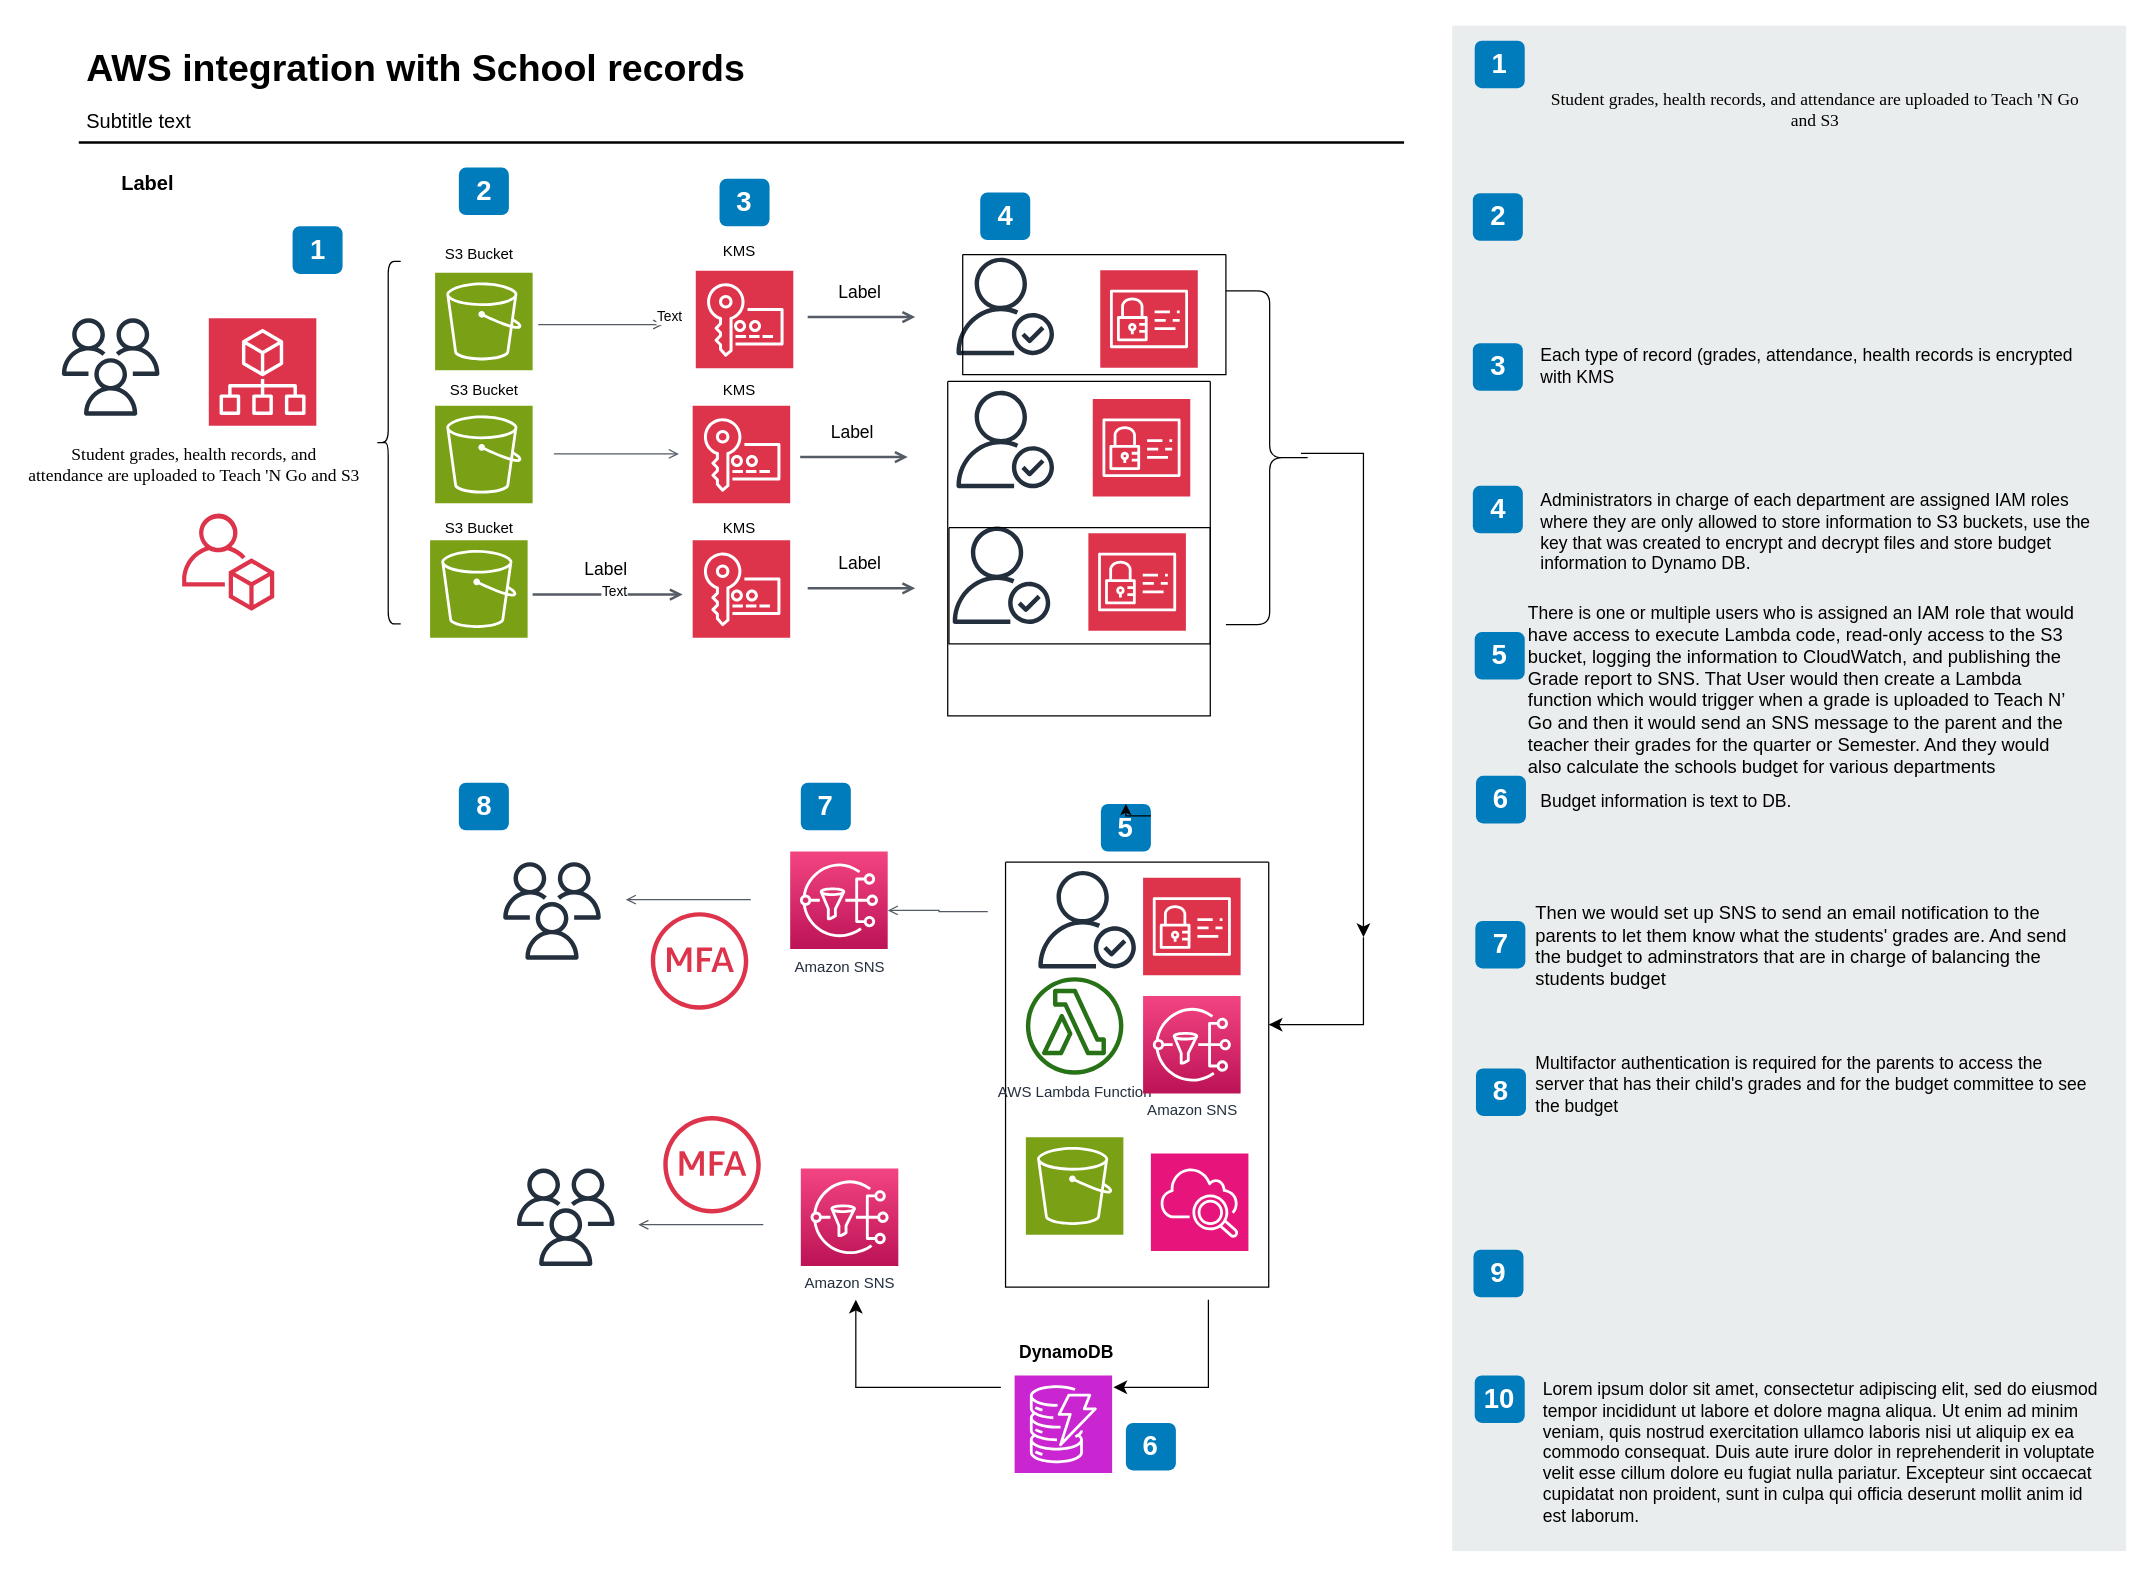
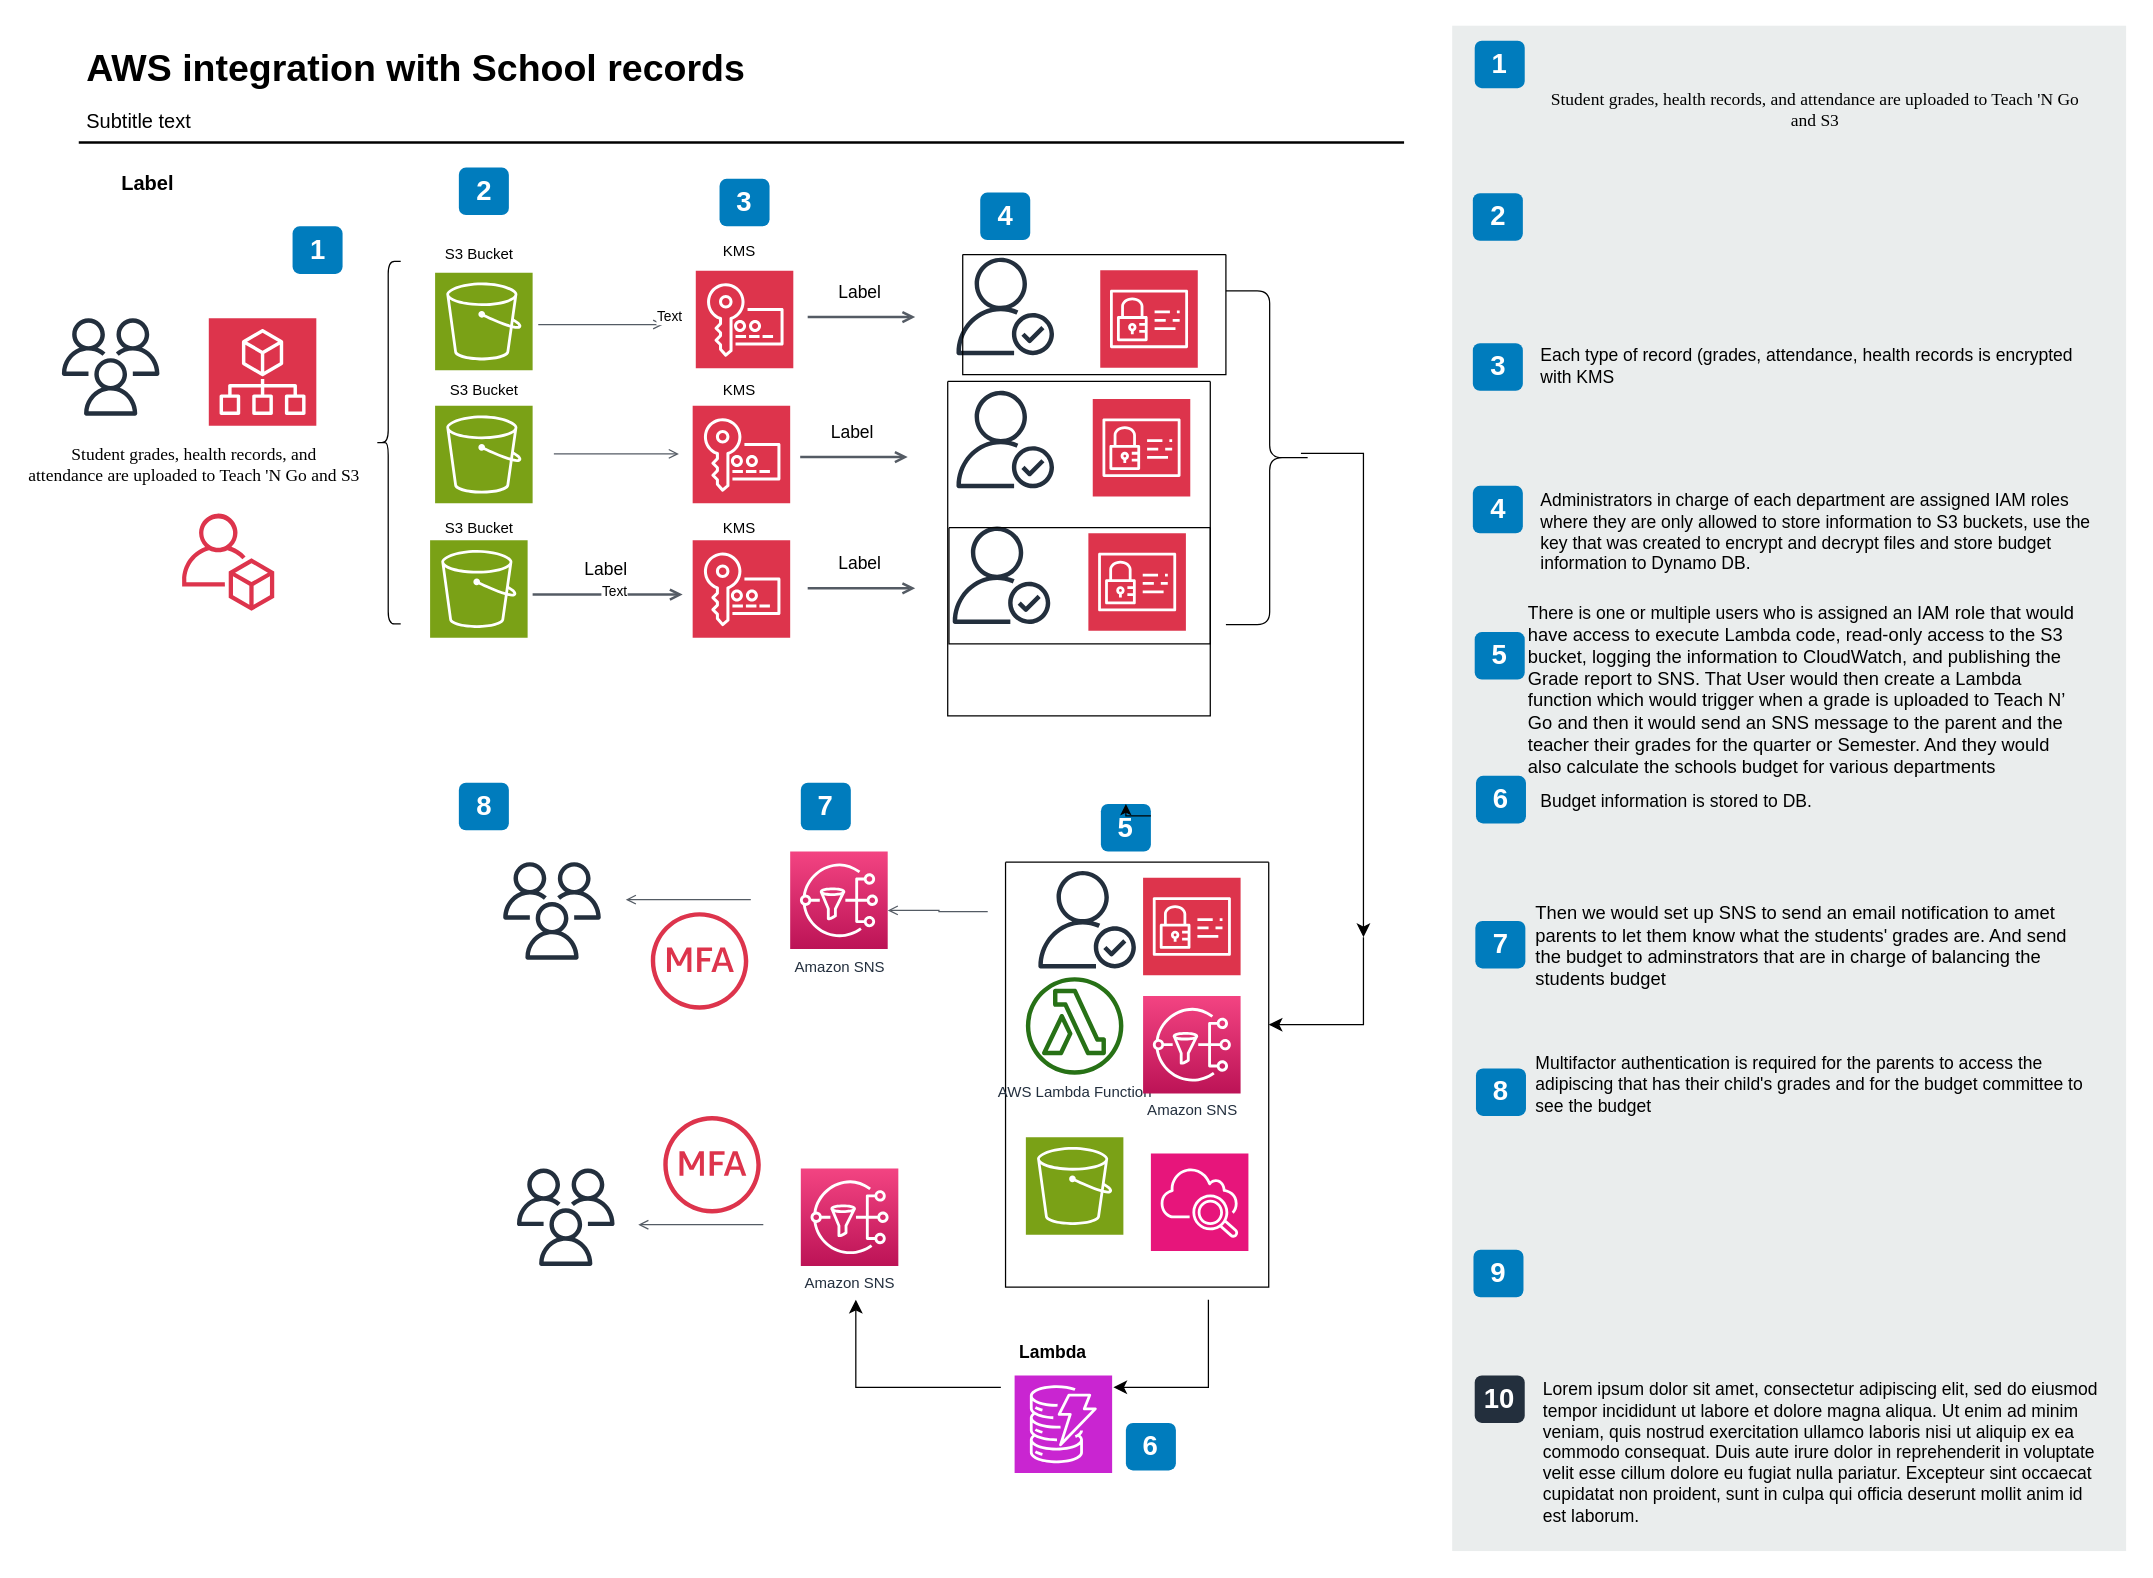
(1682, 801) -> (1692, 801)
(1815, 945) -> (1815, 945)
(1815, 1085) -> (1815, 1085)
(1059, 1352) -> (1049, 1352)
(1499, 1399) -> (1499, 1399)
